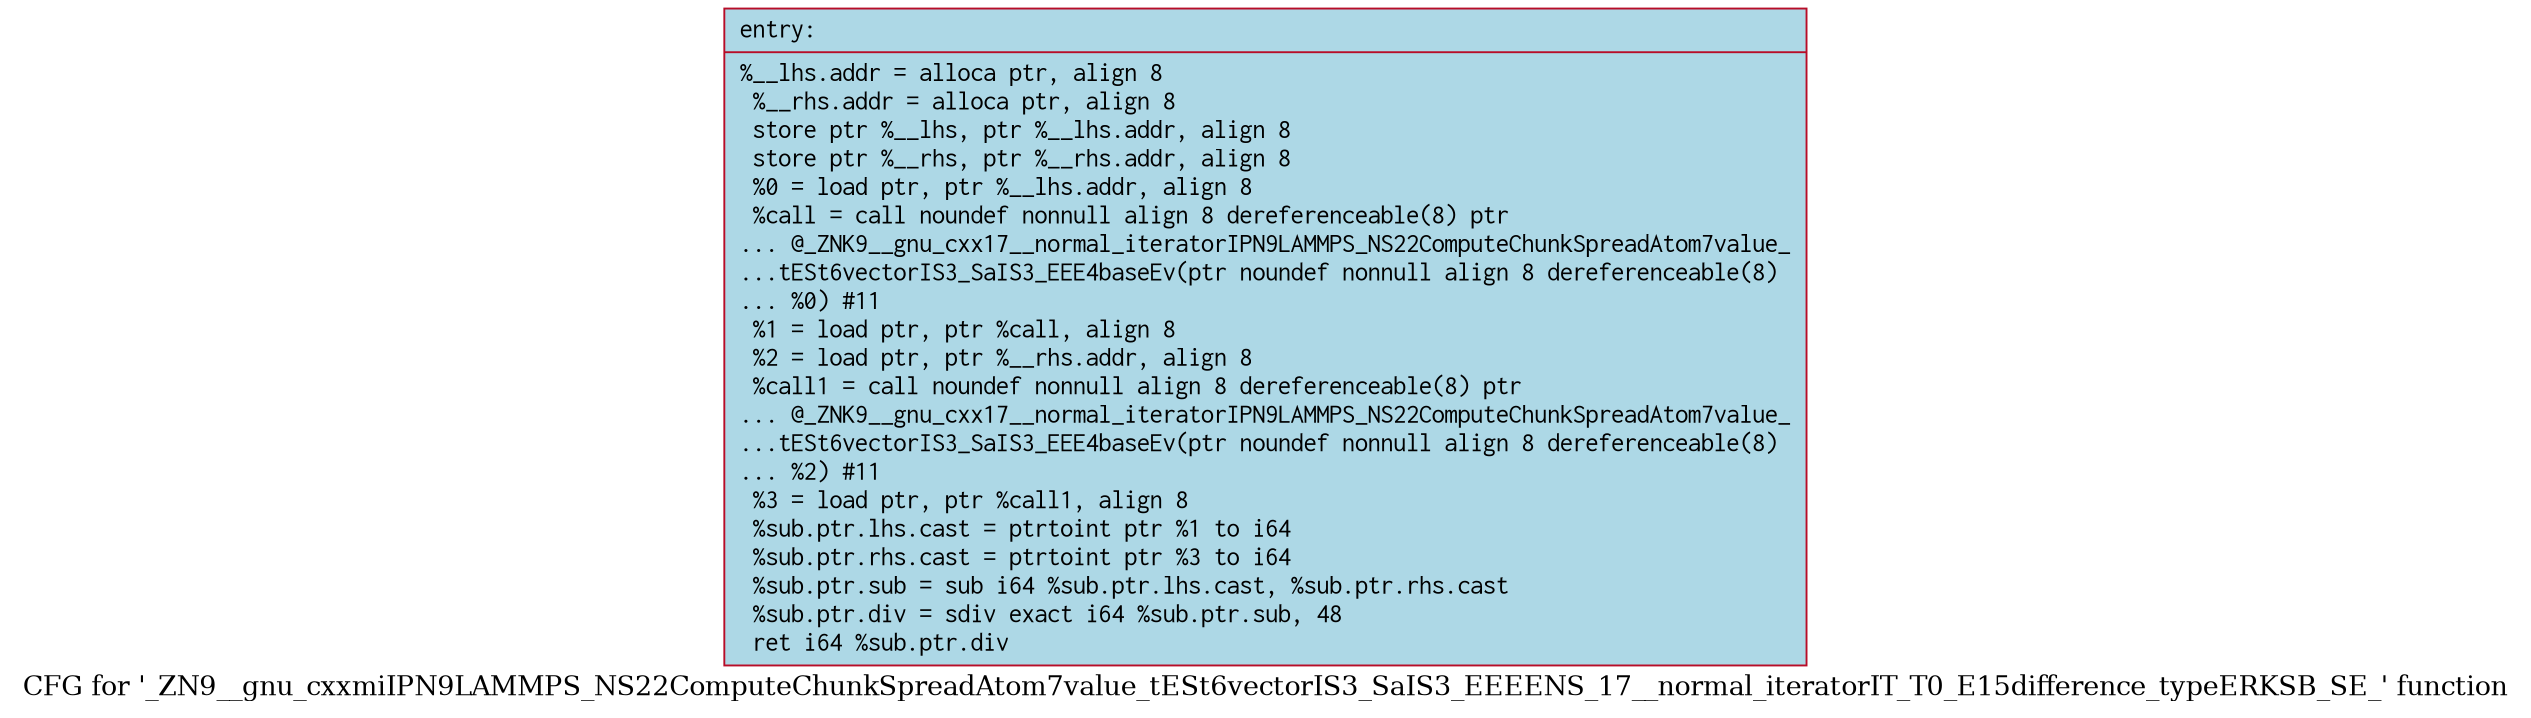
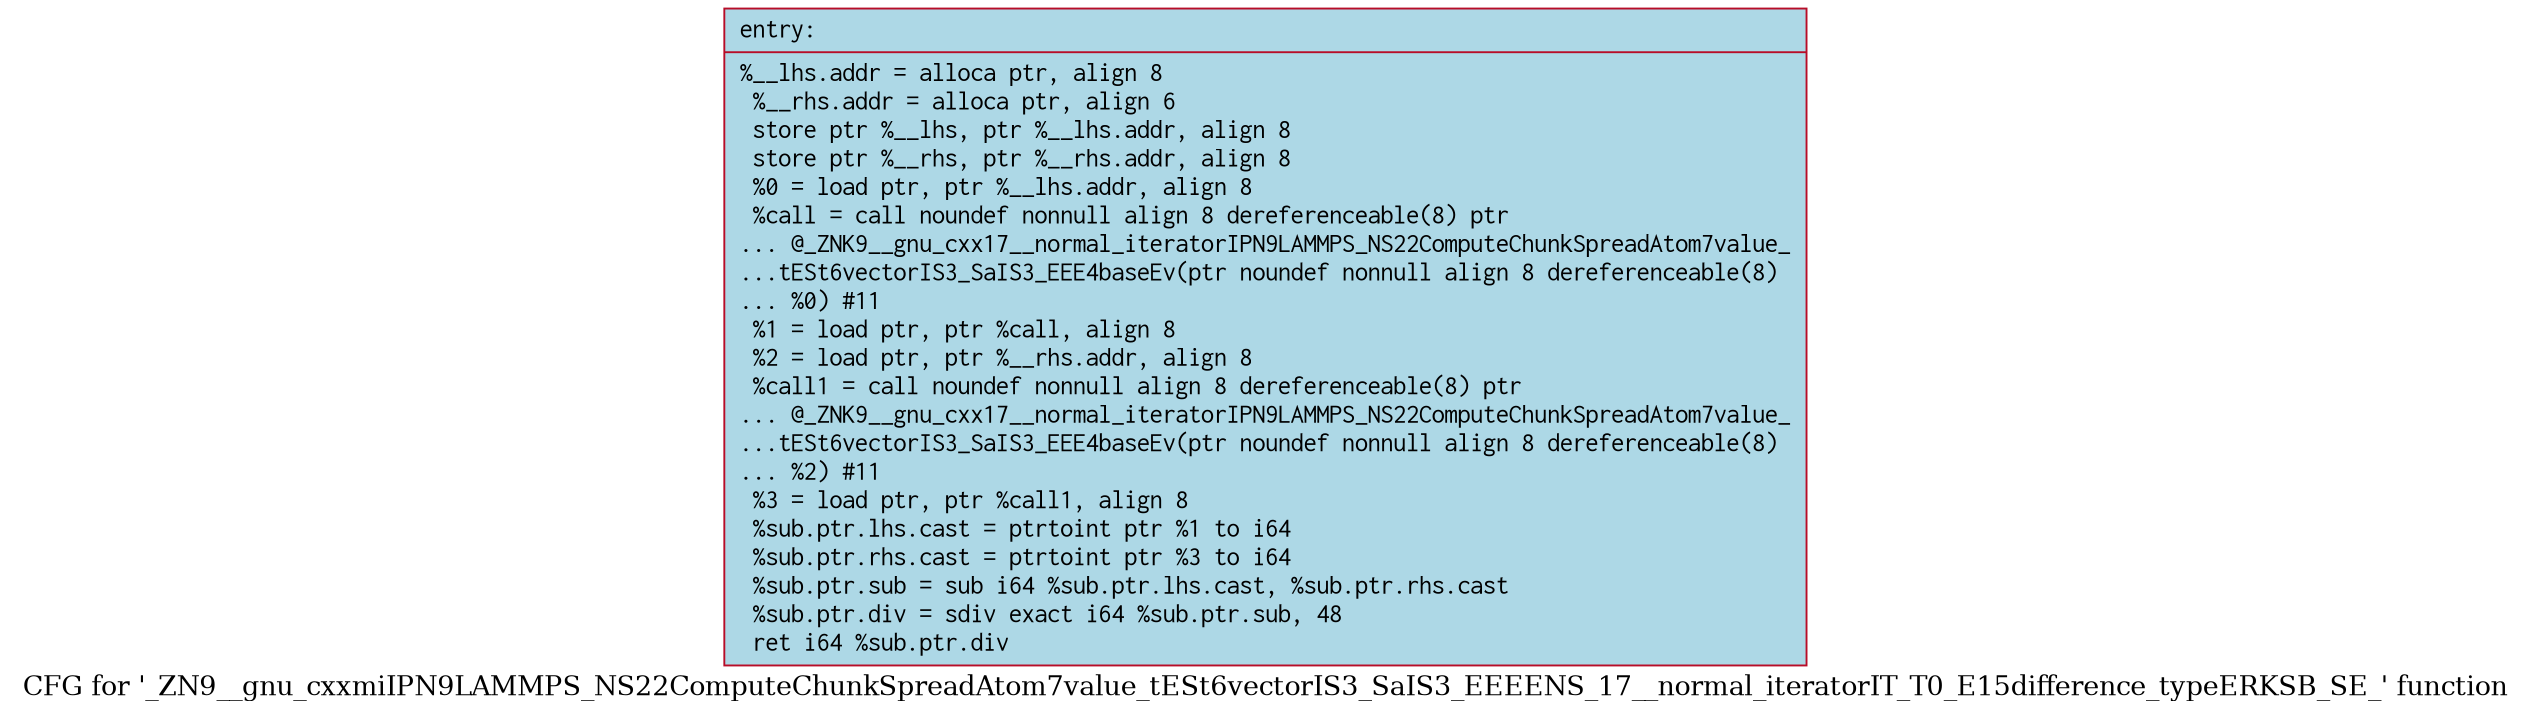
(958, 102) -> (958, 102)
